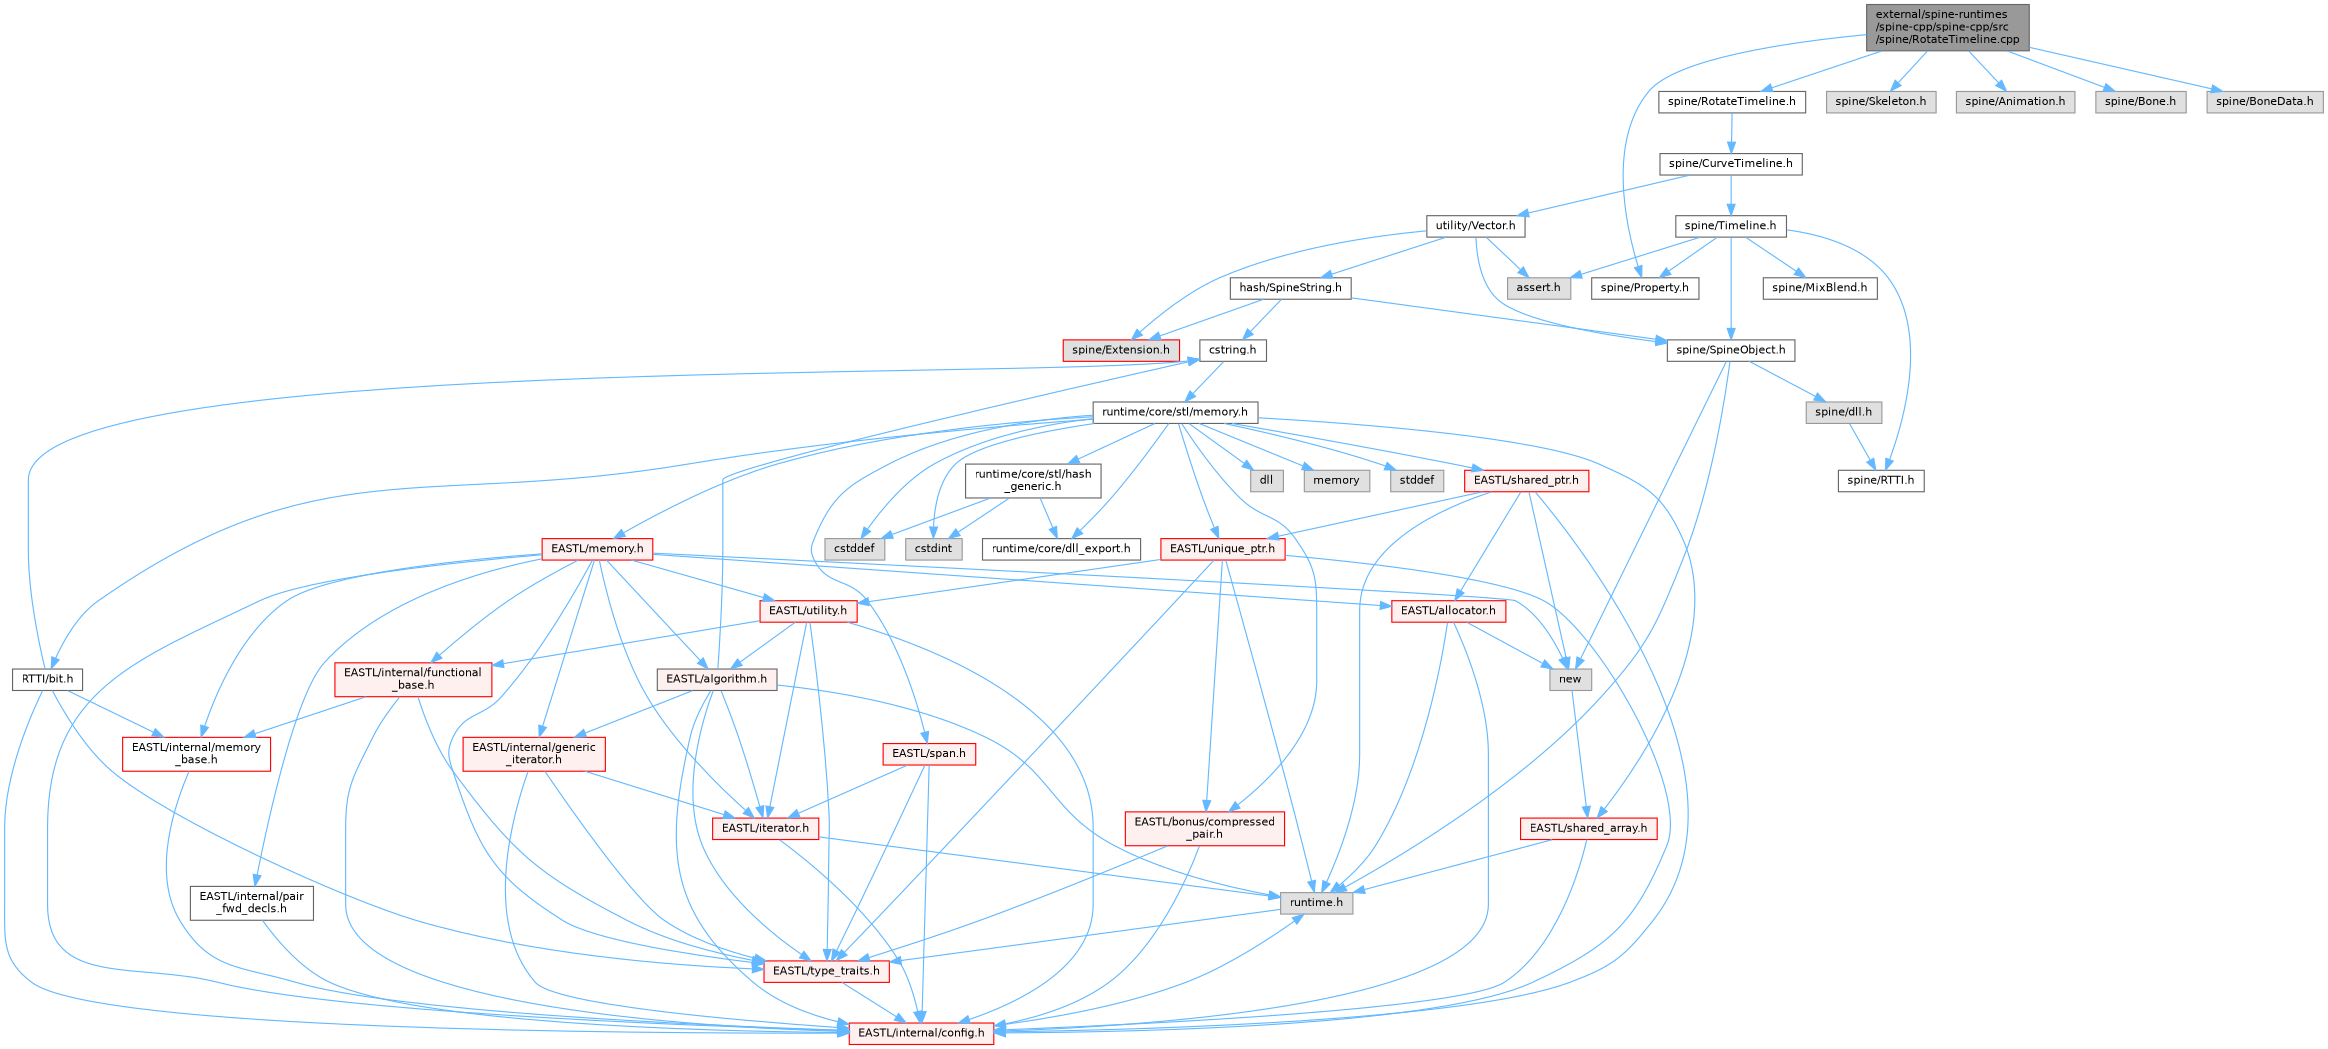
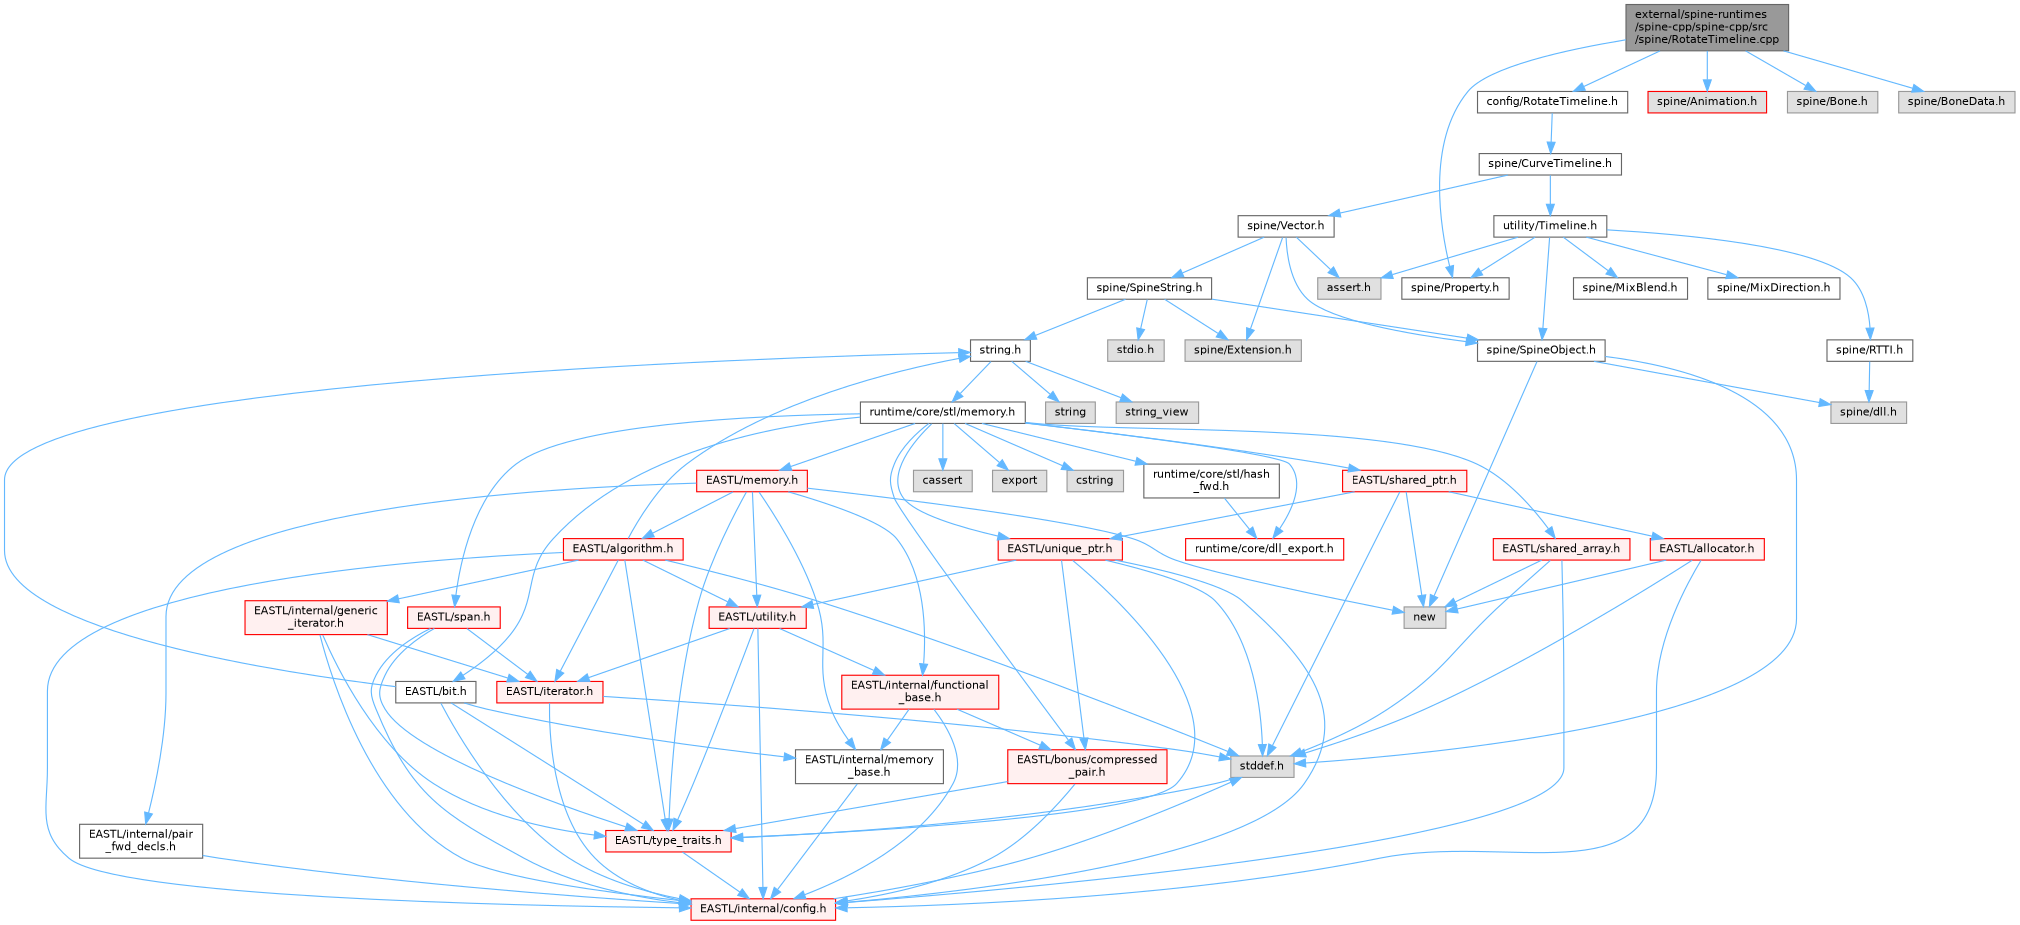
(1732, 102) -> (1553, 102)
(1881, 102) -> none
(2016, 102) -> (1707, 102)
(1476, 226) -> (1286, 226)
(1731, 226) -> (1550, 226)
(1291, 289) -> (1149, 289)
none -> (1774, 289)
(1121, 351) -> (1243, 351)
none -> (1136, 351)
(1233, 351) -> (1000, 351)
none -> (1070, 413)
none -> (1157, 413)
(1860, 442) -> (1869, 376)
(1033, 481) -> (1212, 481)
(1267, 481) -> (943, 481)
(1337, 481) -> (1020, 481)
(1417, 481) -> (1095, 481)
(855, 549) -> none
(934, 549) -> none
(1062, 549) -> (1265, 549)
(980, 577) -> none
(768, 642) -> (685, 581)
(569, 643) -> none
(48, 680) -> (436, 692)
(717, 680) -> (623, 549)
(649, 699) -> none
(1579, 749) -> (1498, 581)
(197, 754) -> (869, 767)
(548, 874) -> (982, 720)
(1317, 903) -> (1262, 767)
(78, 959) -> none
(1576, 980) -> none
